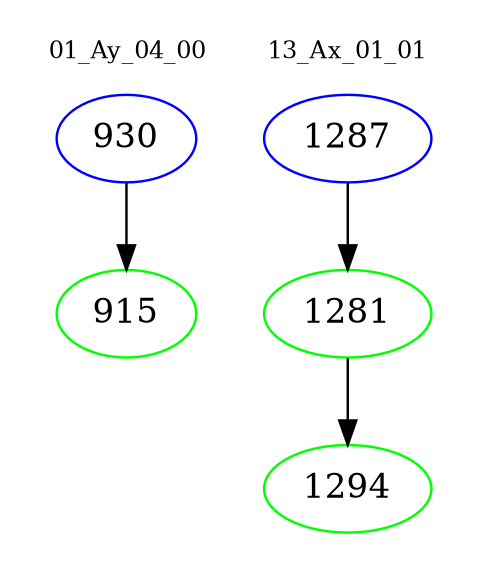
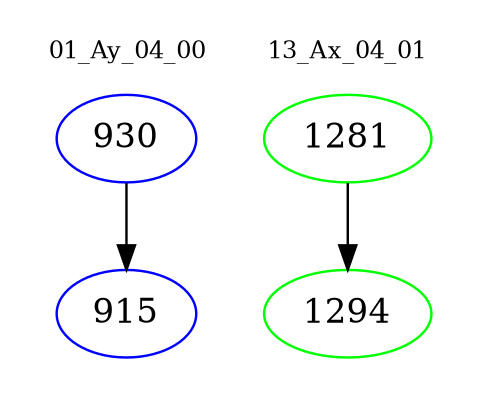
(348, 52) -> (348, 52)
(348, 139) -> none
(126, 314) -> (126, 314)
